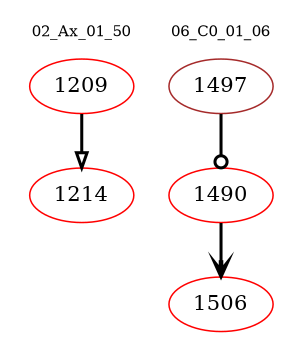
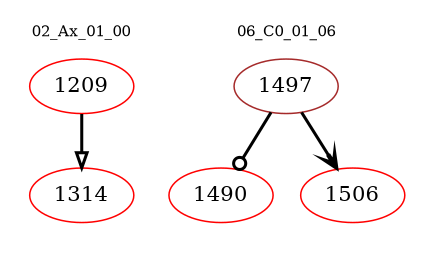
(82, 33) -> (82, 33)
(82, 195) -> (82, 195)
(221, 242) -> (315, 134)
